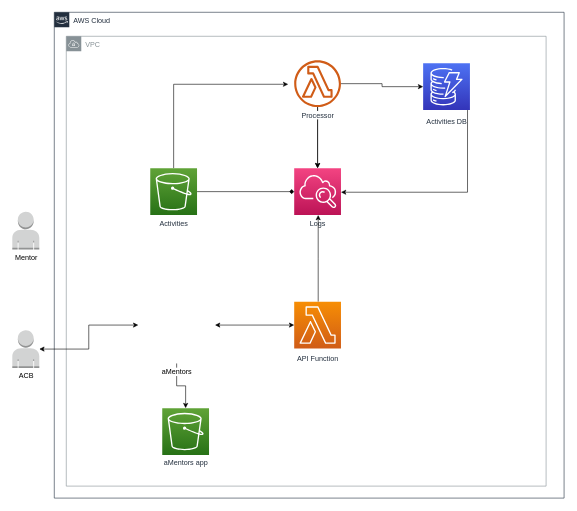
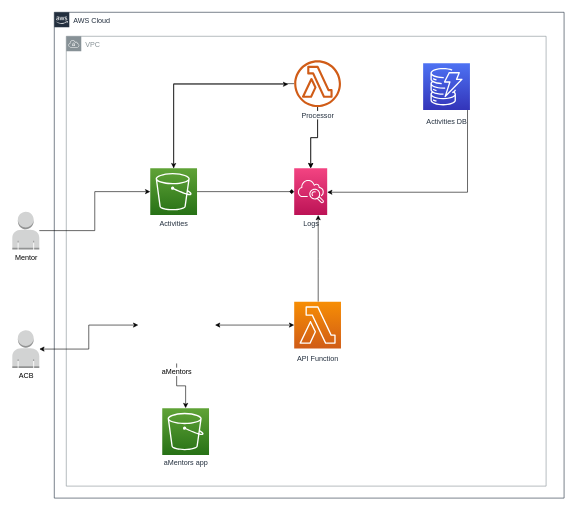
(381, 84) -> (290, 84)
(318, 192) -> (311, 192)
none -> (69, 231)
